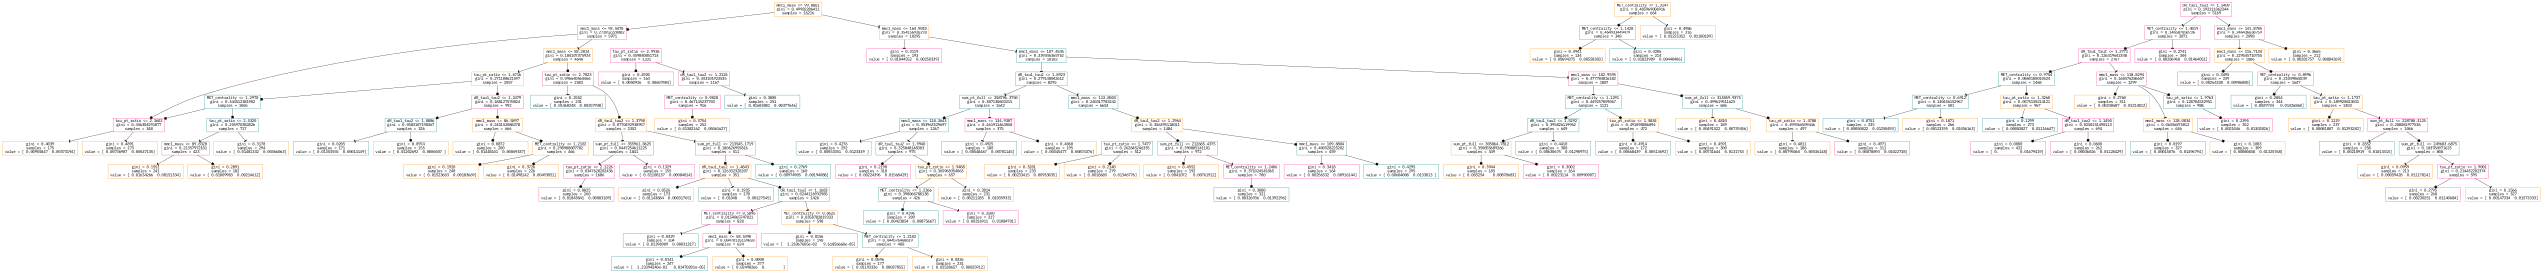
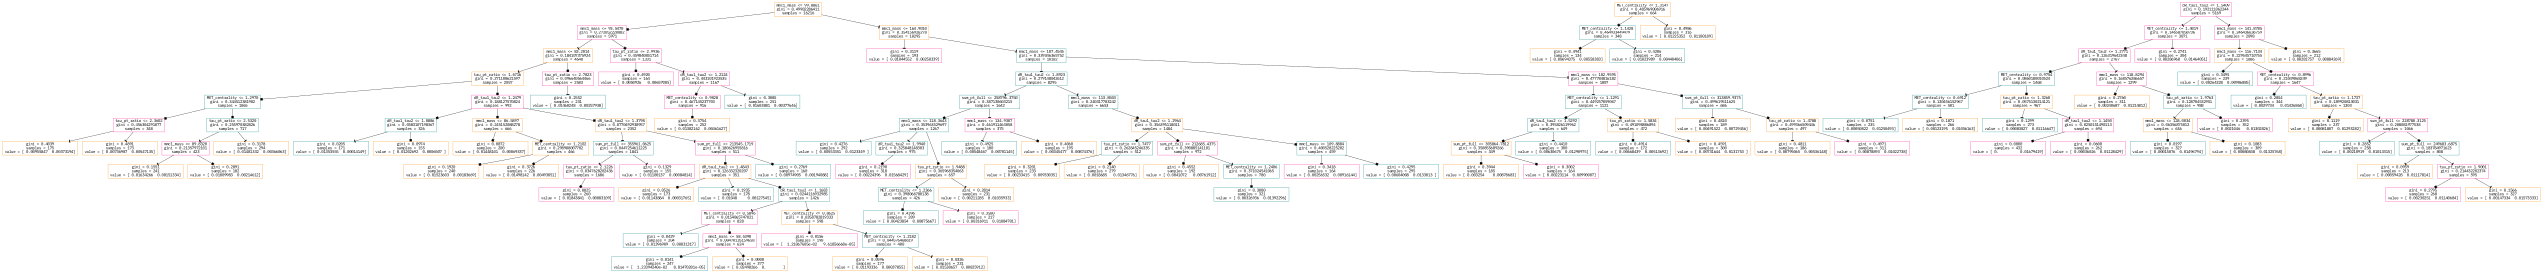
(361, 59) -> (618, 43)
none -> (699, 89)
(610, 97) -> (558, 114)
(2155, 98) -> (2179, 113)
none -> (1143, 136)
(920, 159) -> (932, 147)
(1251, 171) -> (1251, 171)
